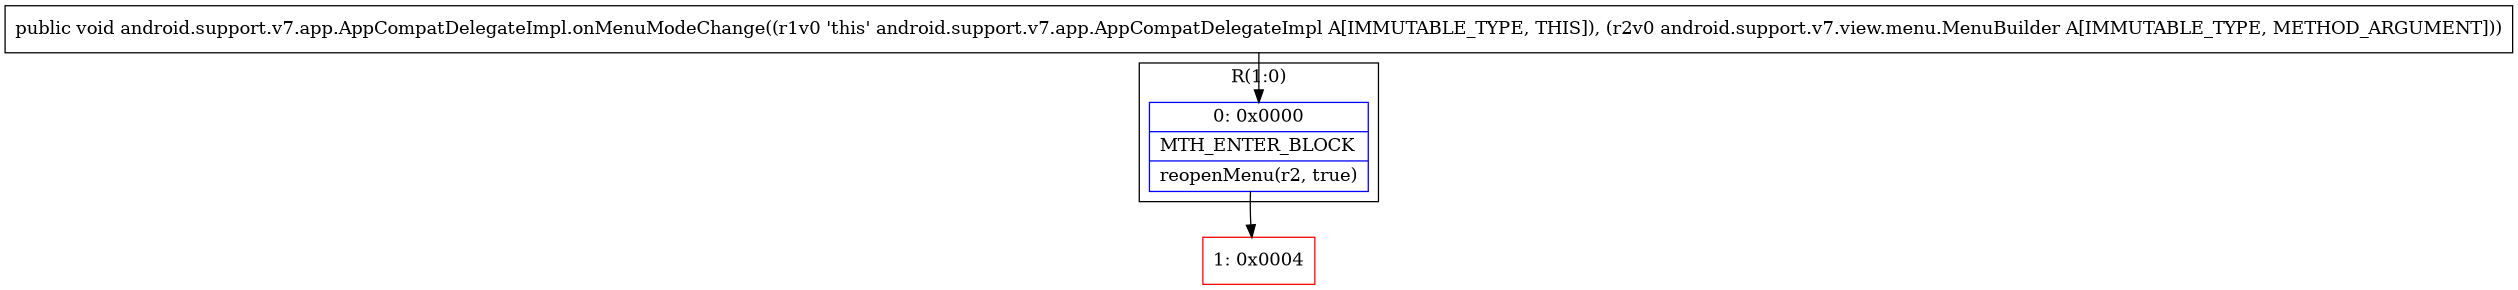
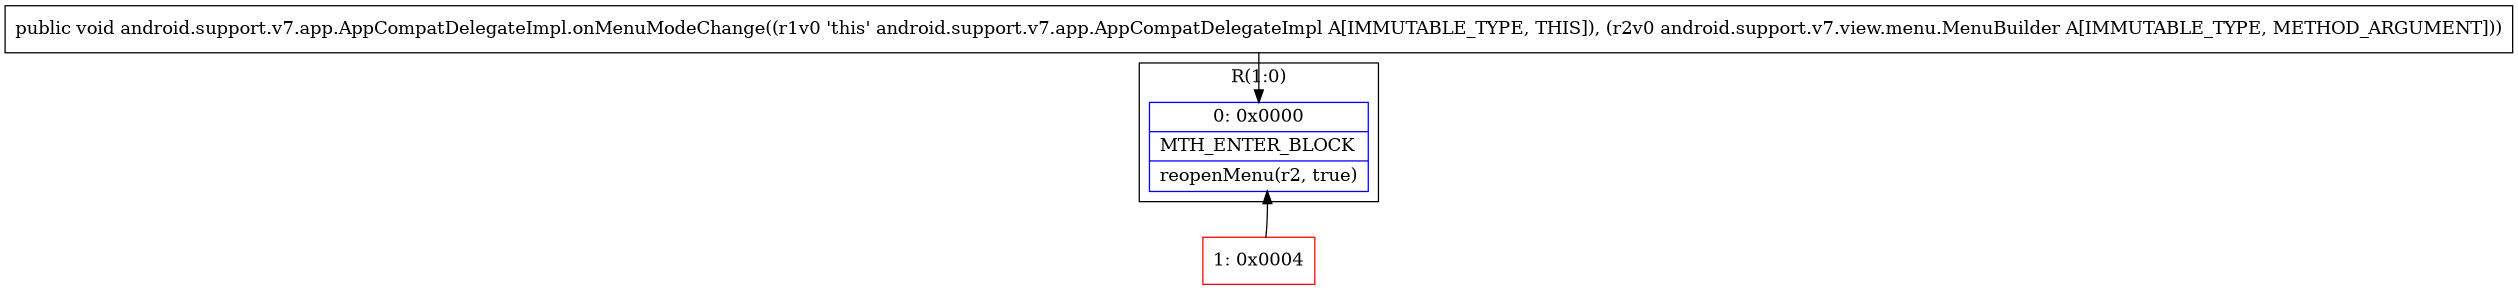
(1250, 210) -> (1267, 221)
